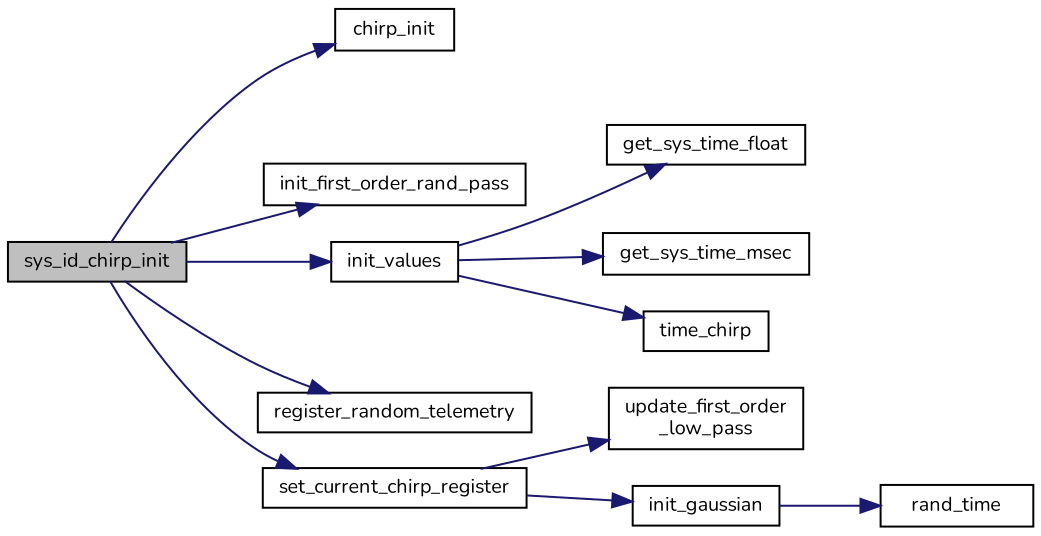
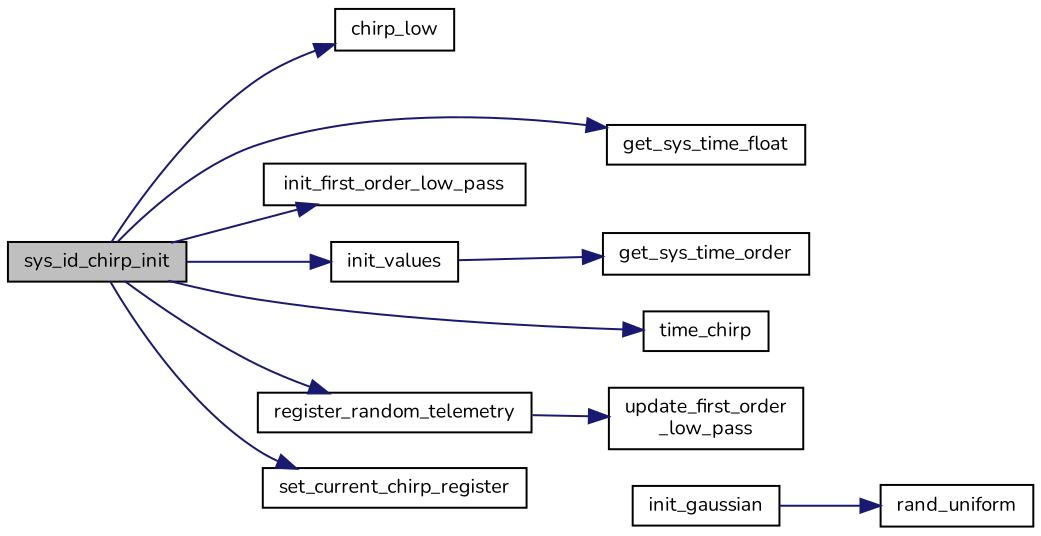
(395, 30) -> (395, 30)
(395, 184) -> (395, 184)
(554, 213) -> (335, 127)
(706, 254) -> (706, 254)
(541, 294) -> (394, 316)
(535, 457) -> (560, 416)
(570, 498) -> none
(957, 506) -> (957, 506)
